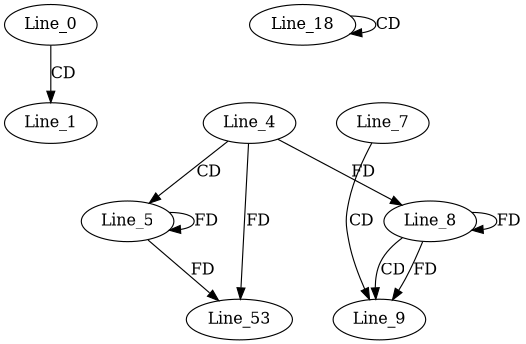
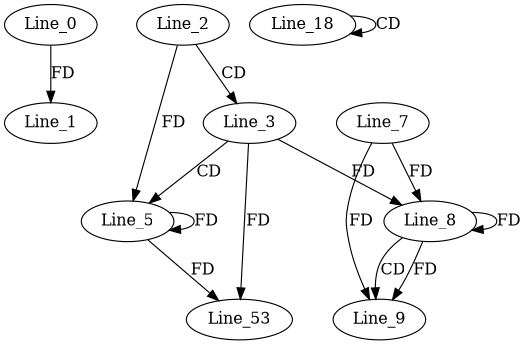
none -> (183, 25)
(63, 74) -> (63, 74)
(250, 123) -> (250, 123)
none -> (404, 167)
(361, 221) -> (361, 221)
